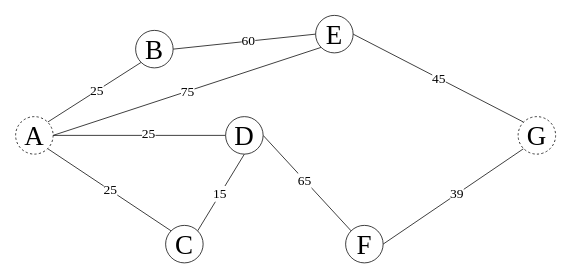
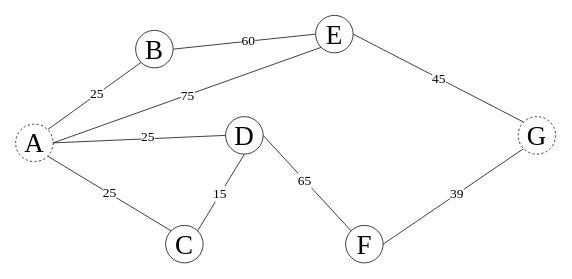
(34, 135) -> (34, 143)
